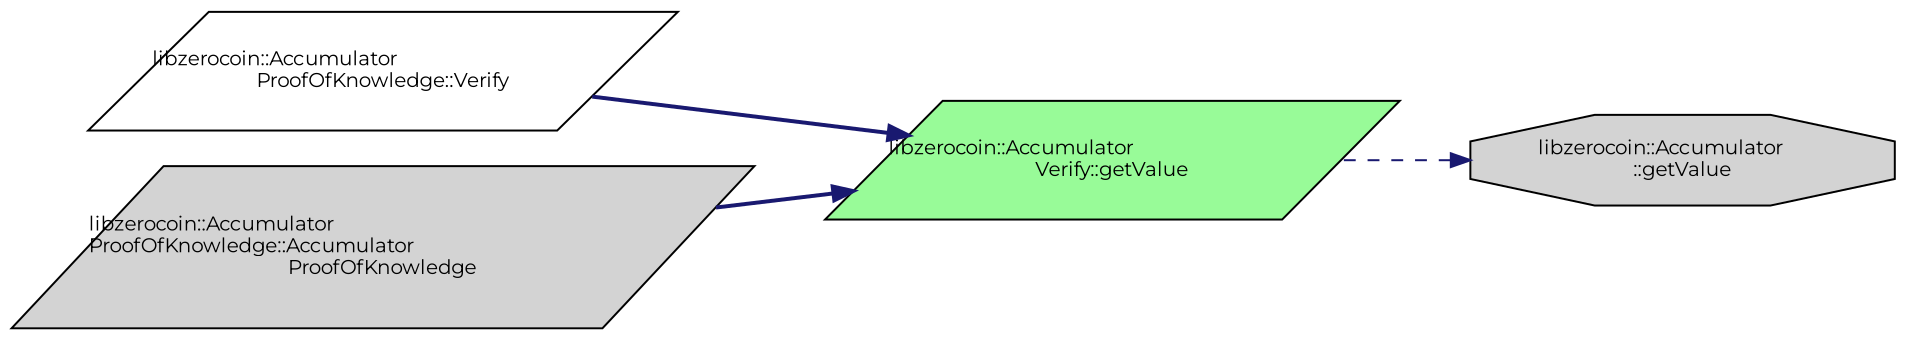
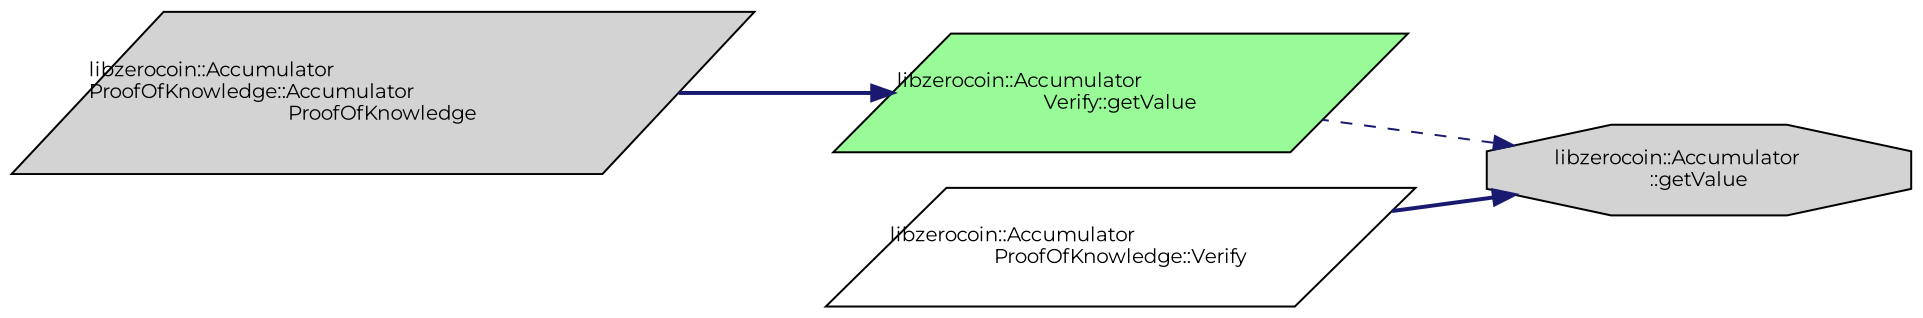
(740, 115) -> (1443, 204)
